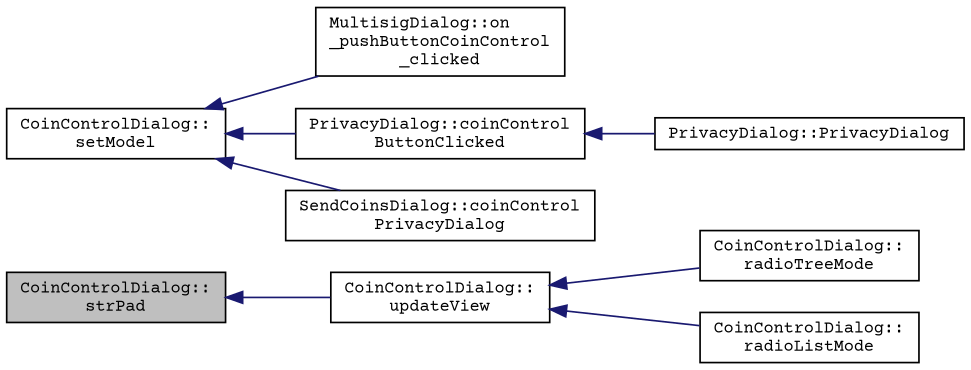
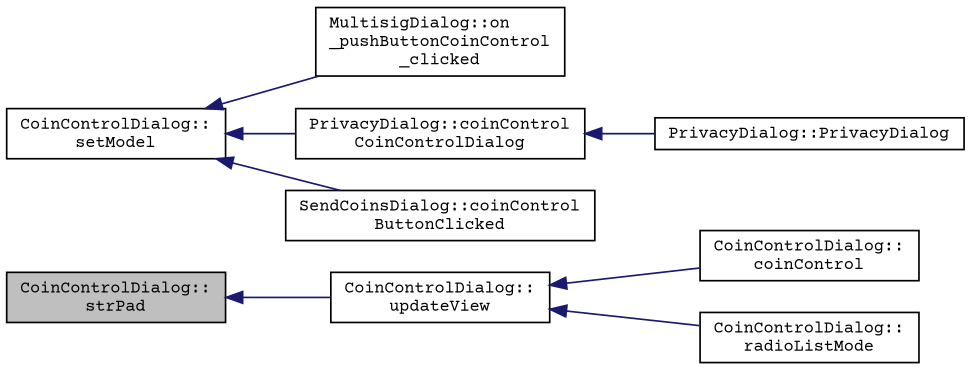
(440, 134) -> (440, 134)
(440, 216) -> (440, 216)
(810, 256) -> (810, 256)
